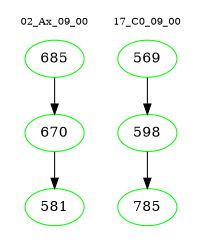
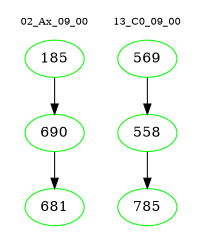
(147, 22) -> (147, 22)
(55, 59) -> (55, 59)
(55, 133) -> (55, 133)
(147, 133) -> (147, 133)
(55, 207) -> (55, 207)
